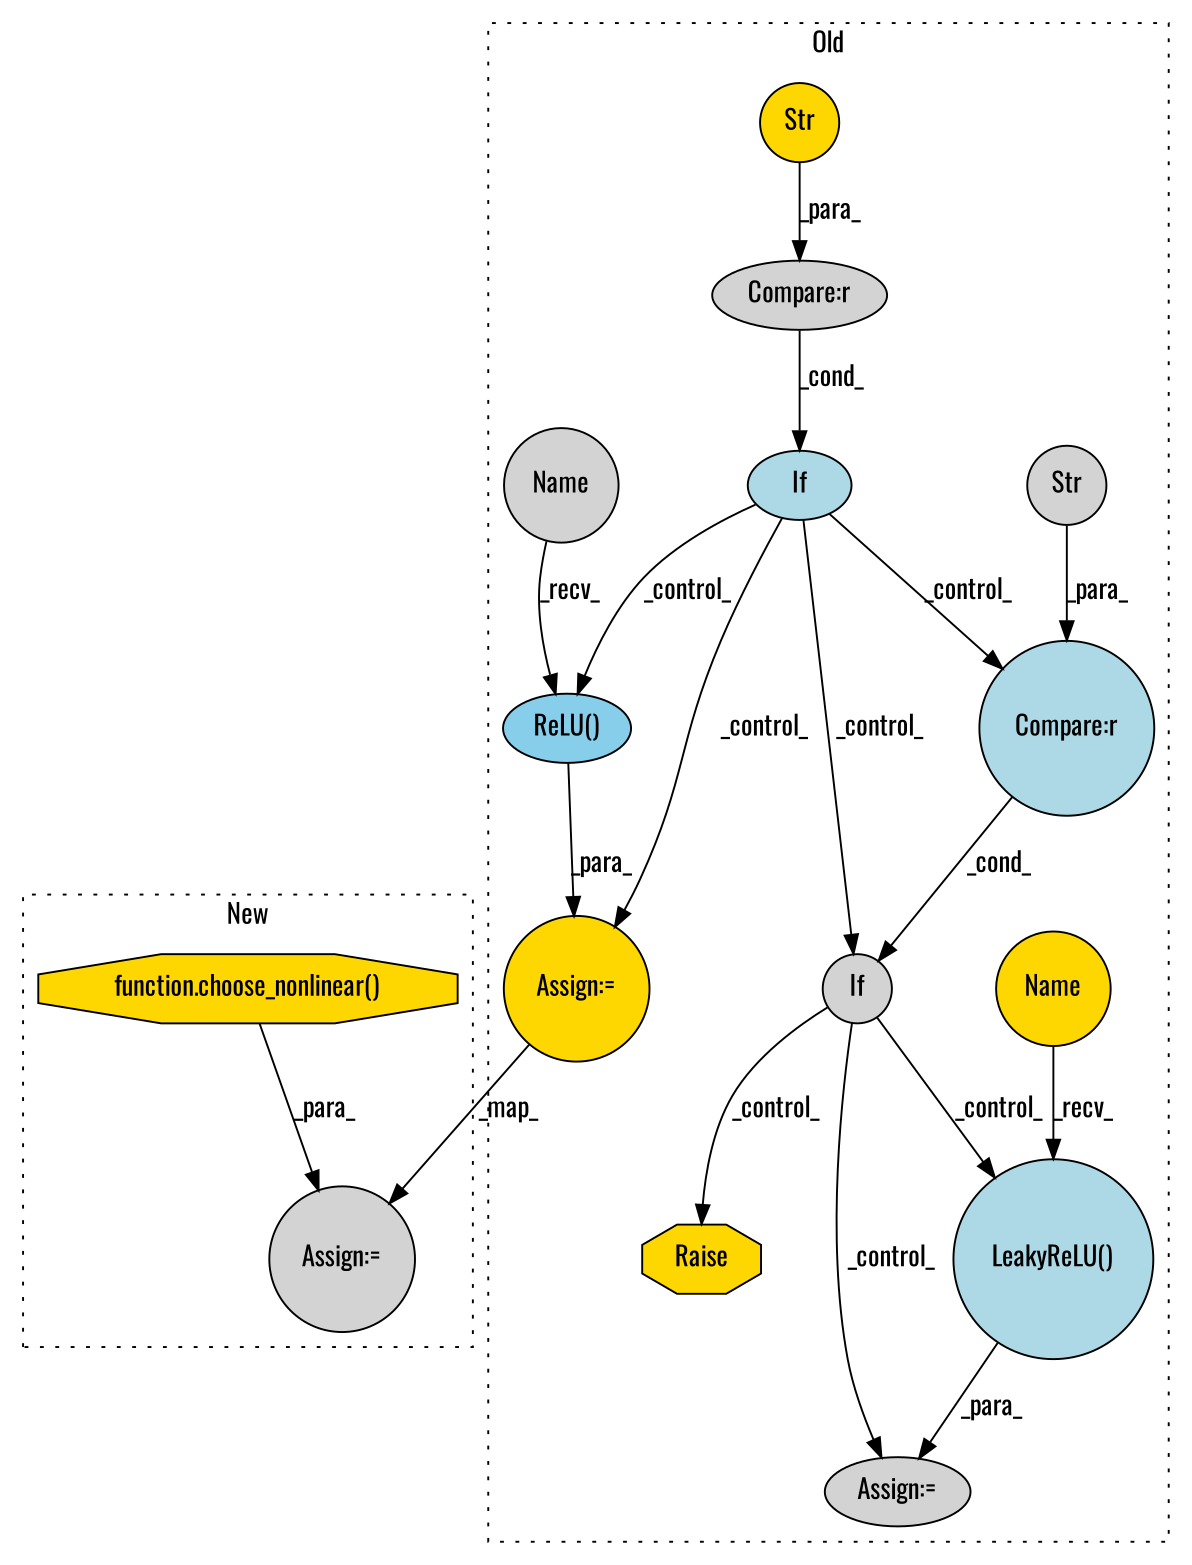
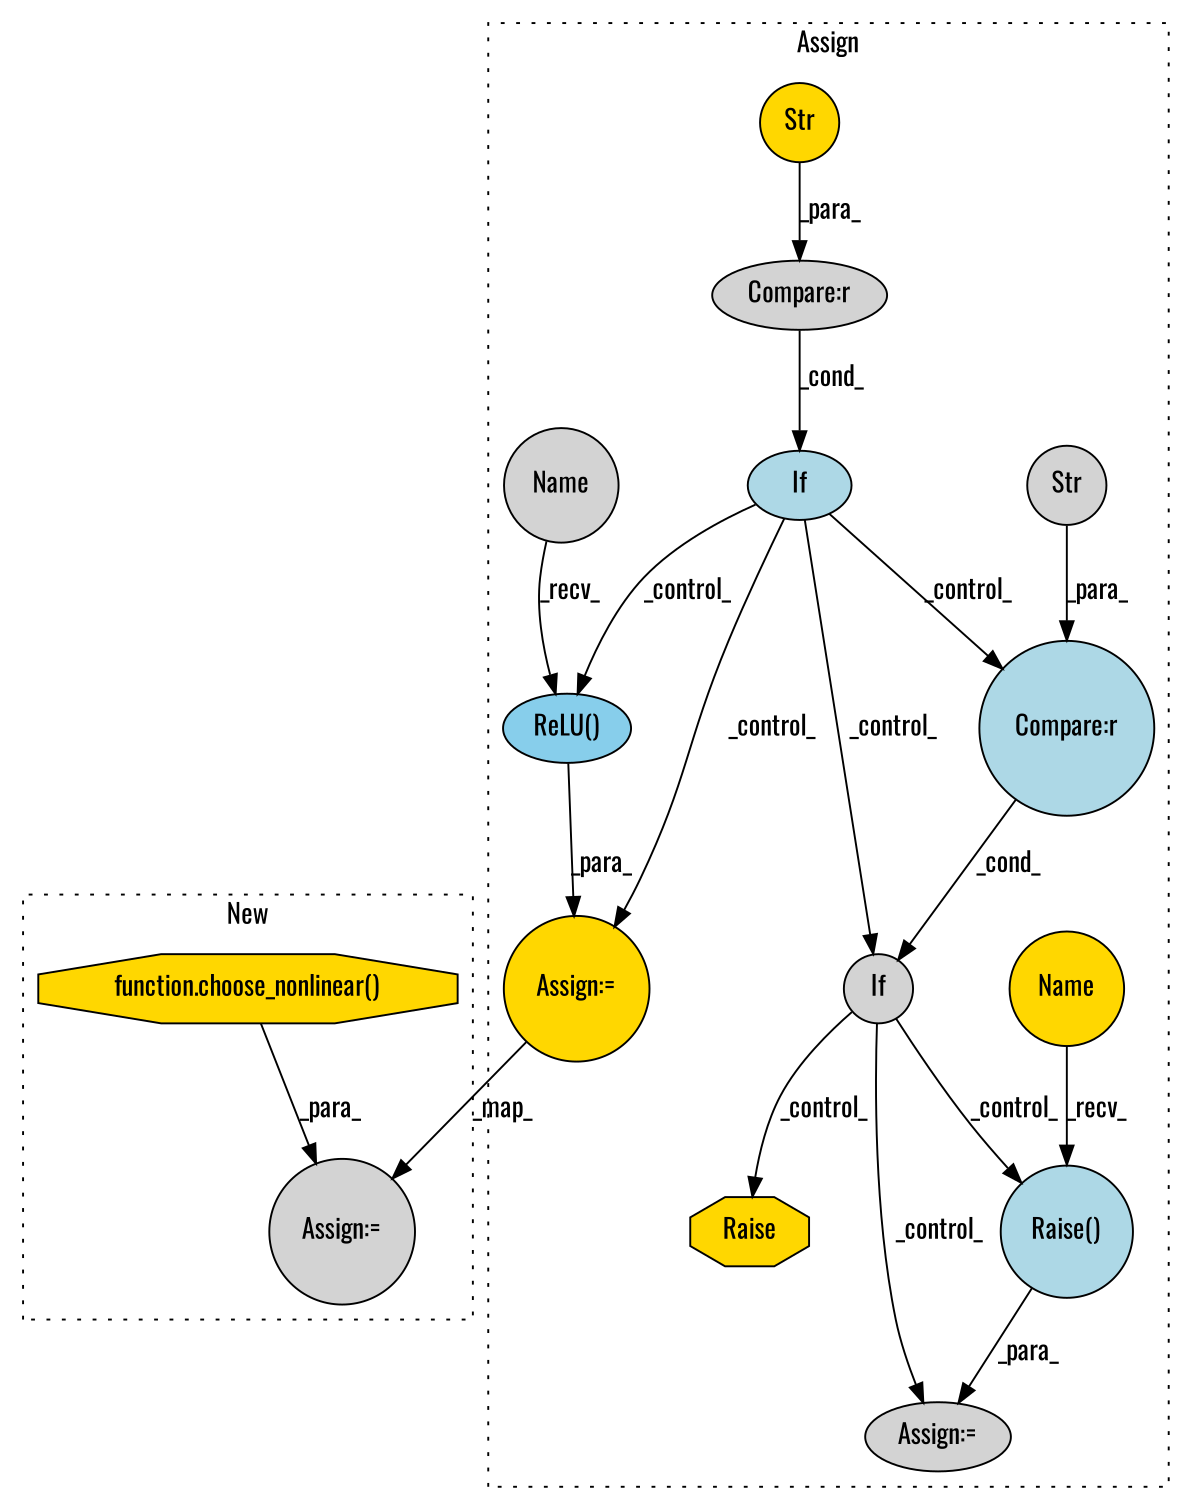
(828, 45) -> (828, 45)
(1053, 1259) -> (1067, 1232)
